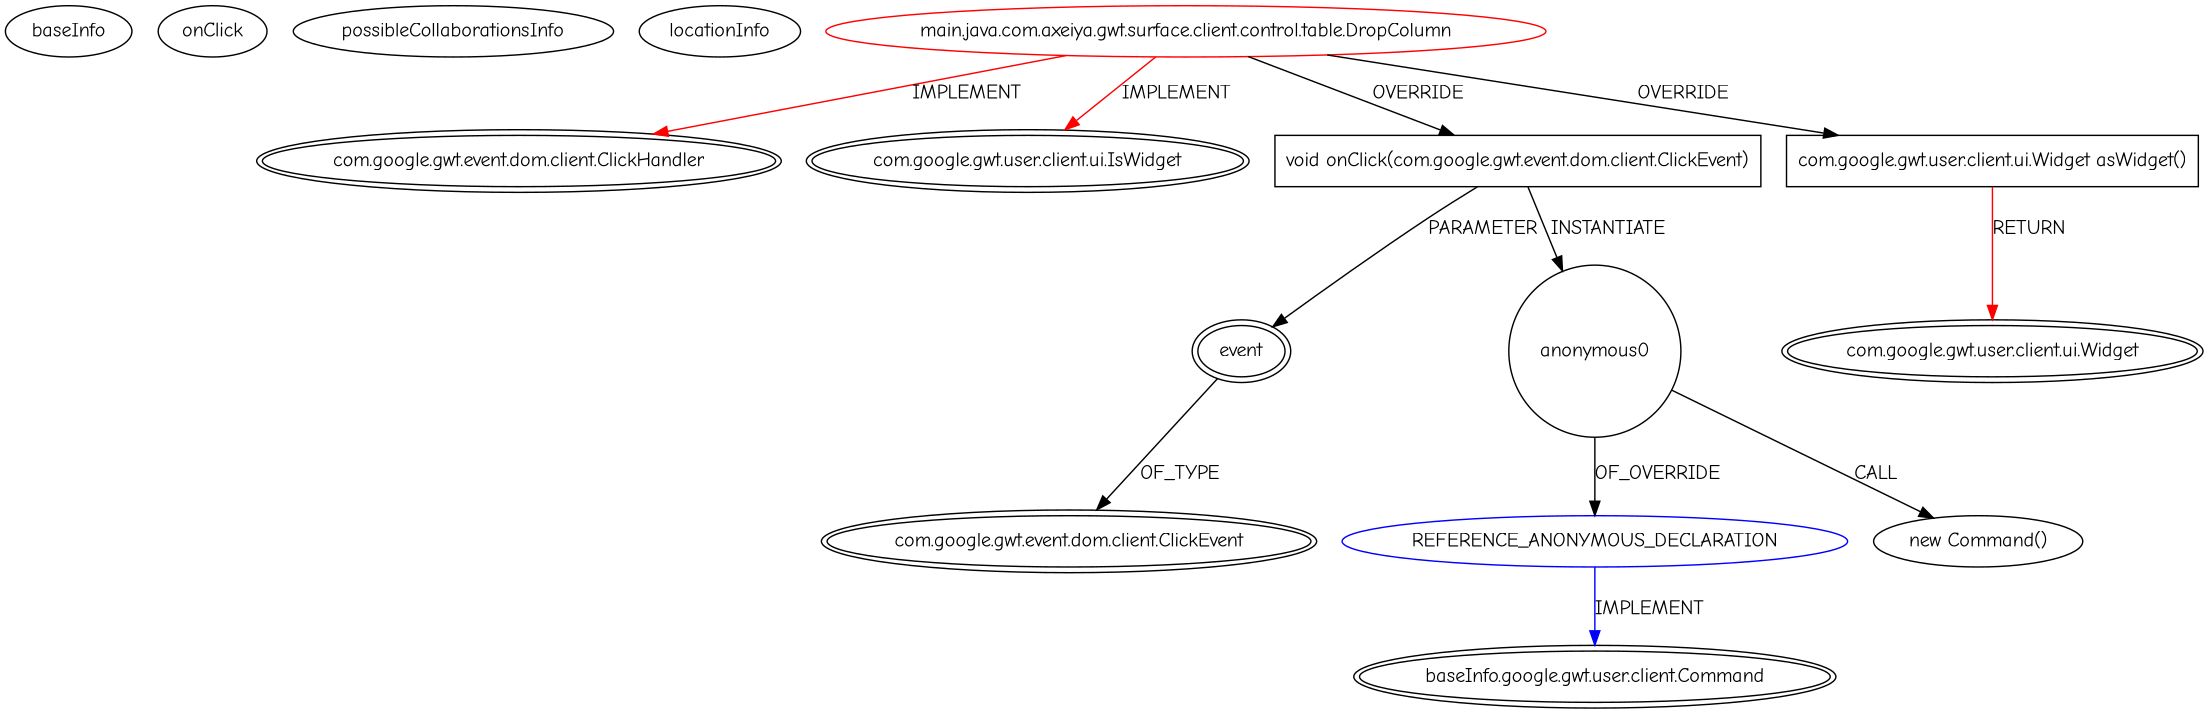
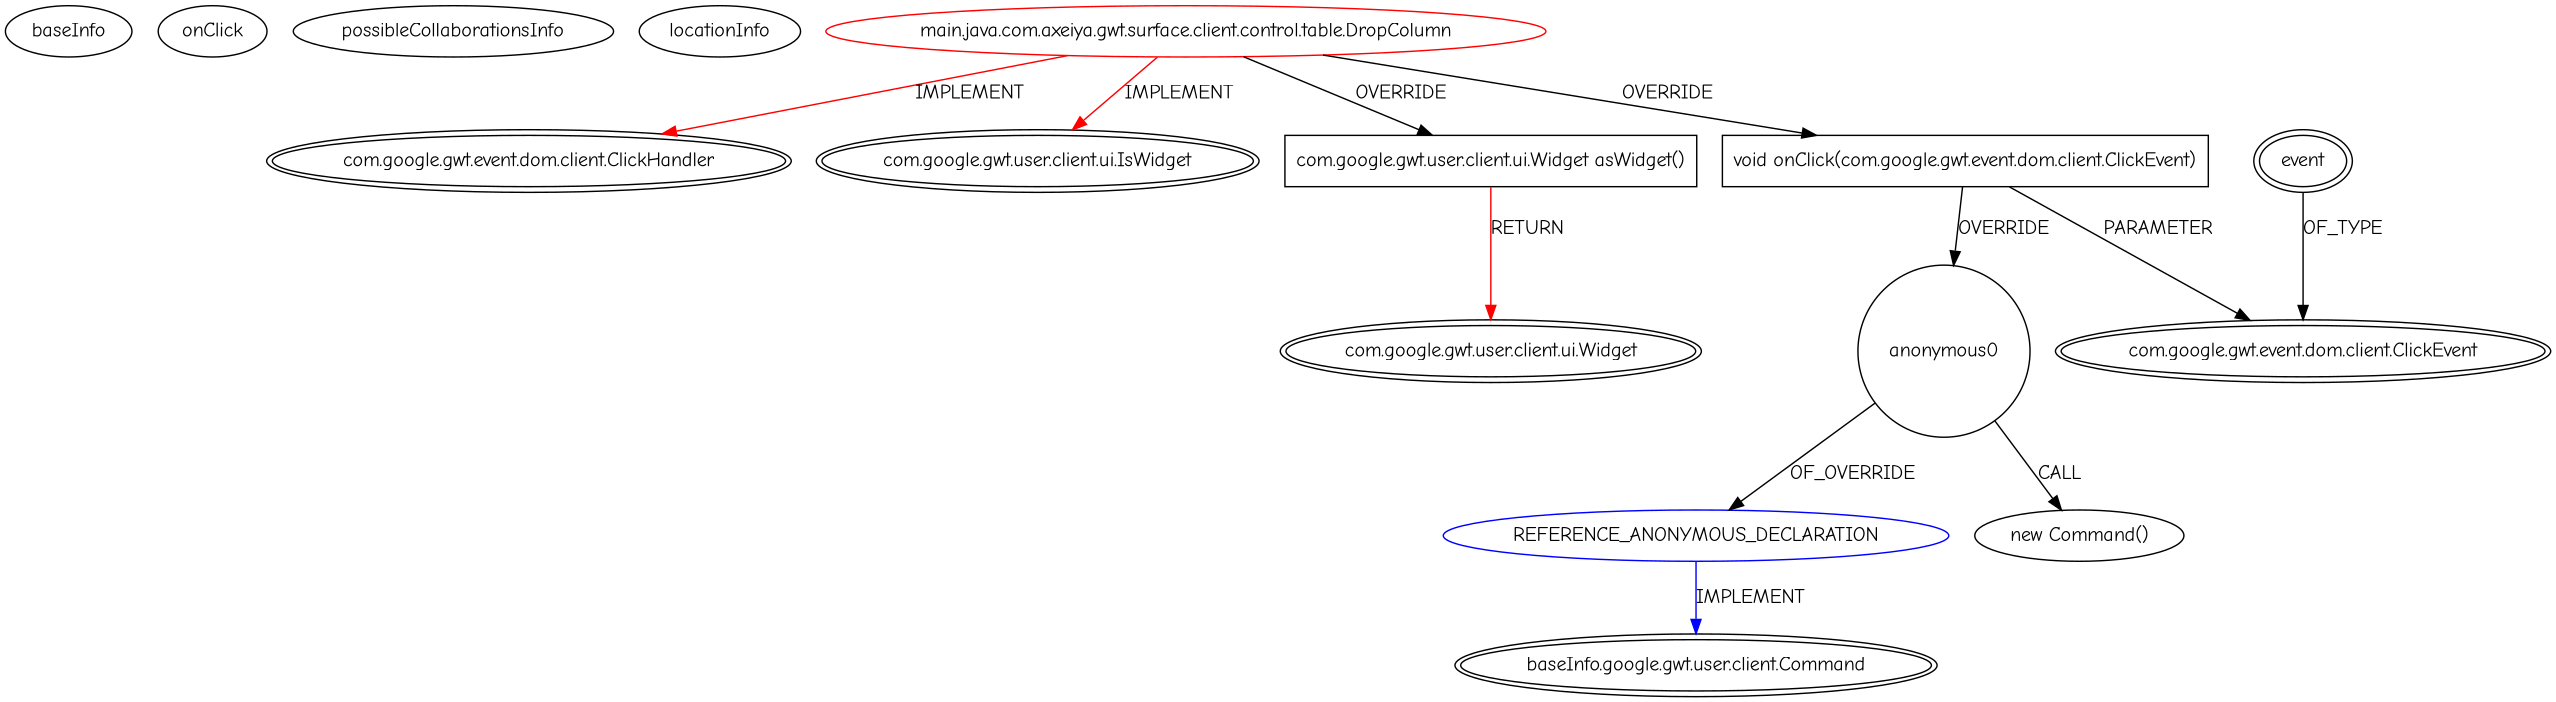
(1608, 229) -> (2004, 229)
(1380, 251) -> (2124, 250)
